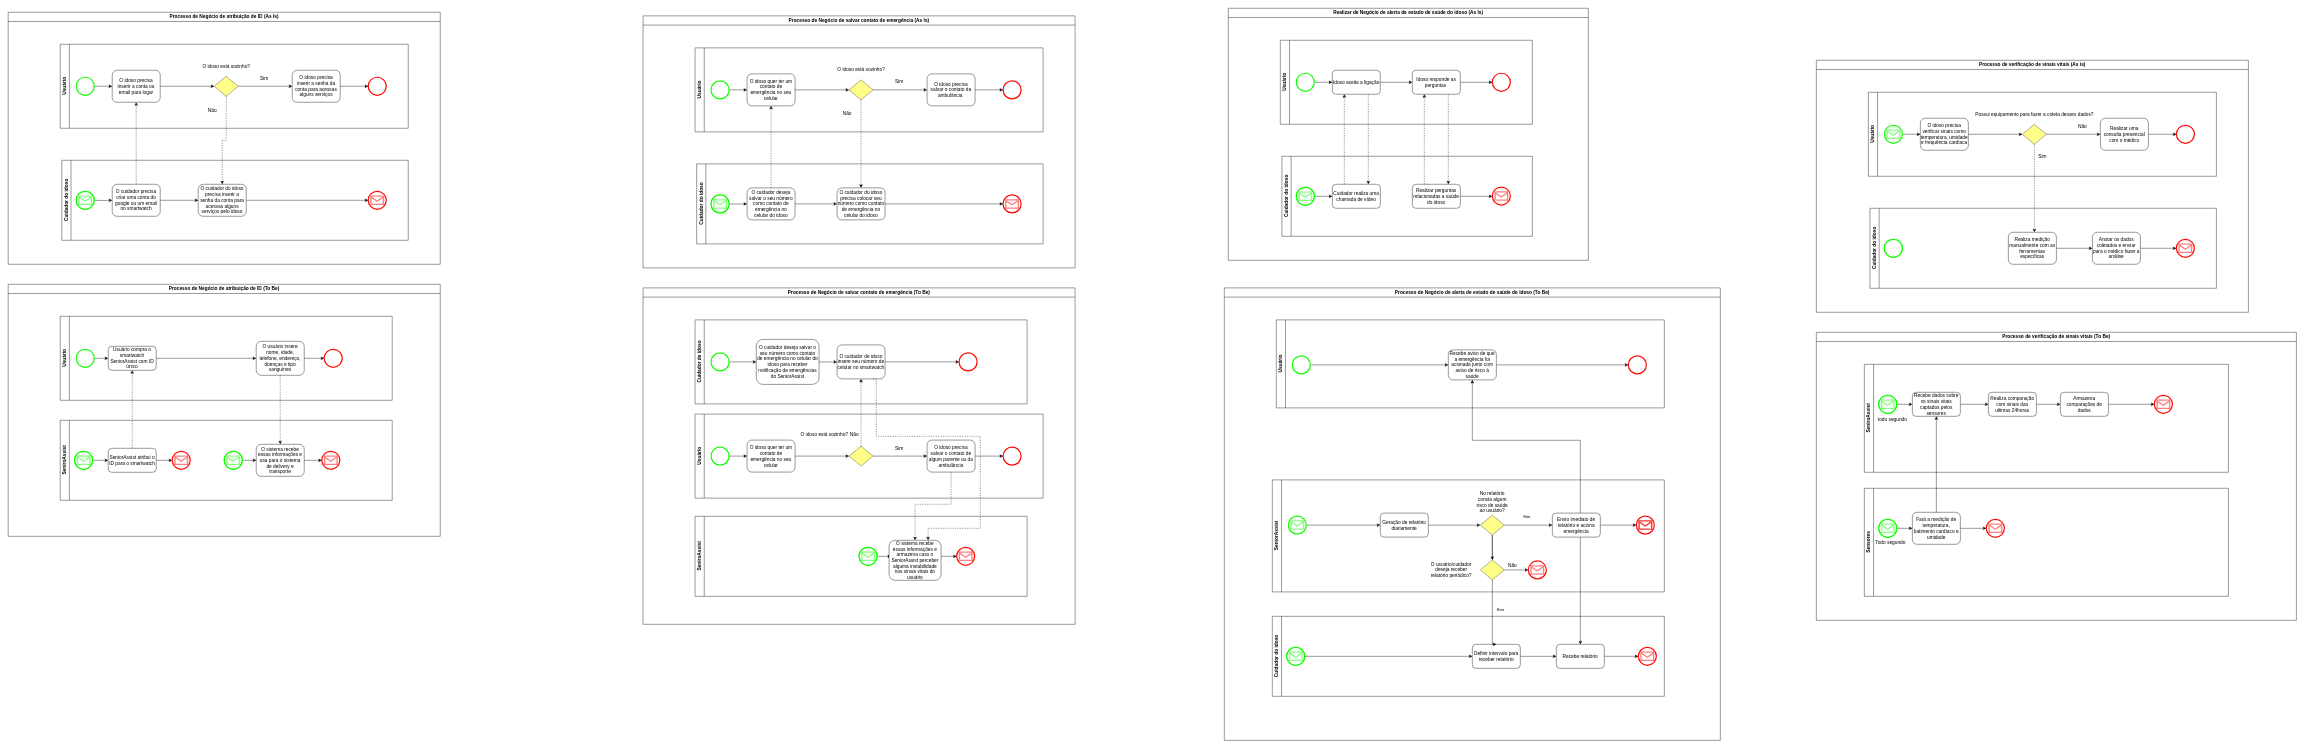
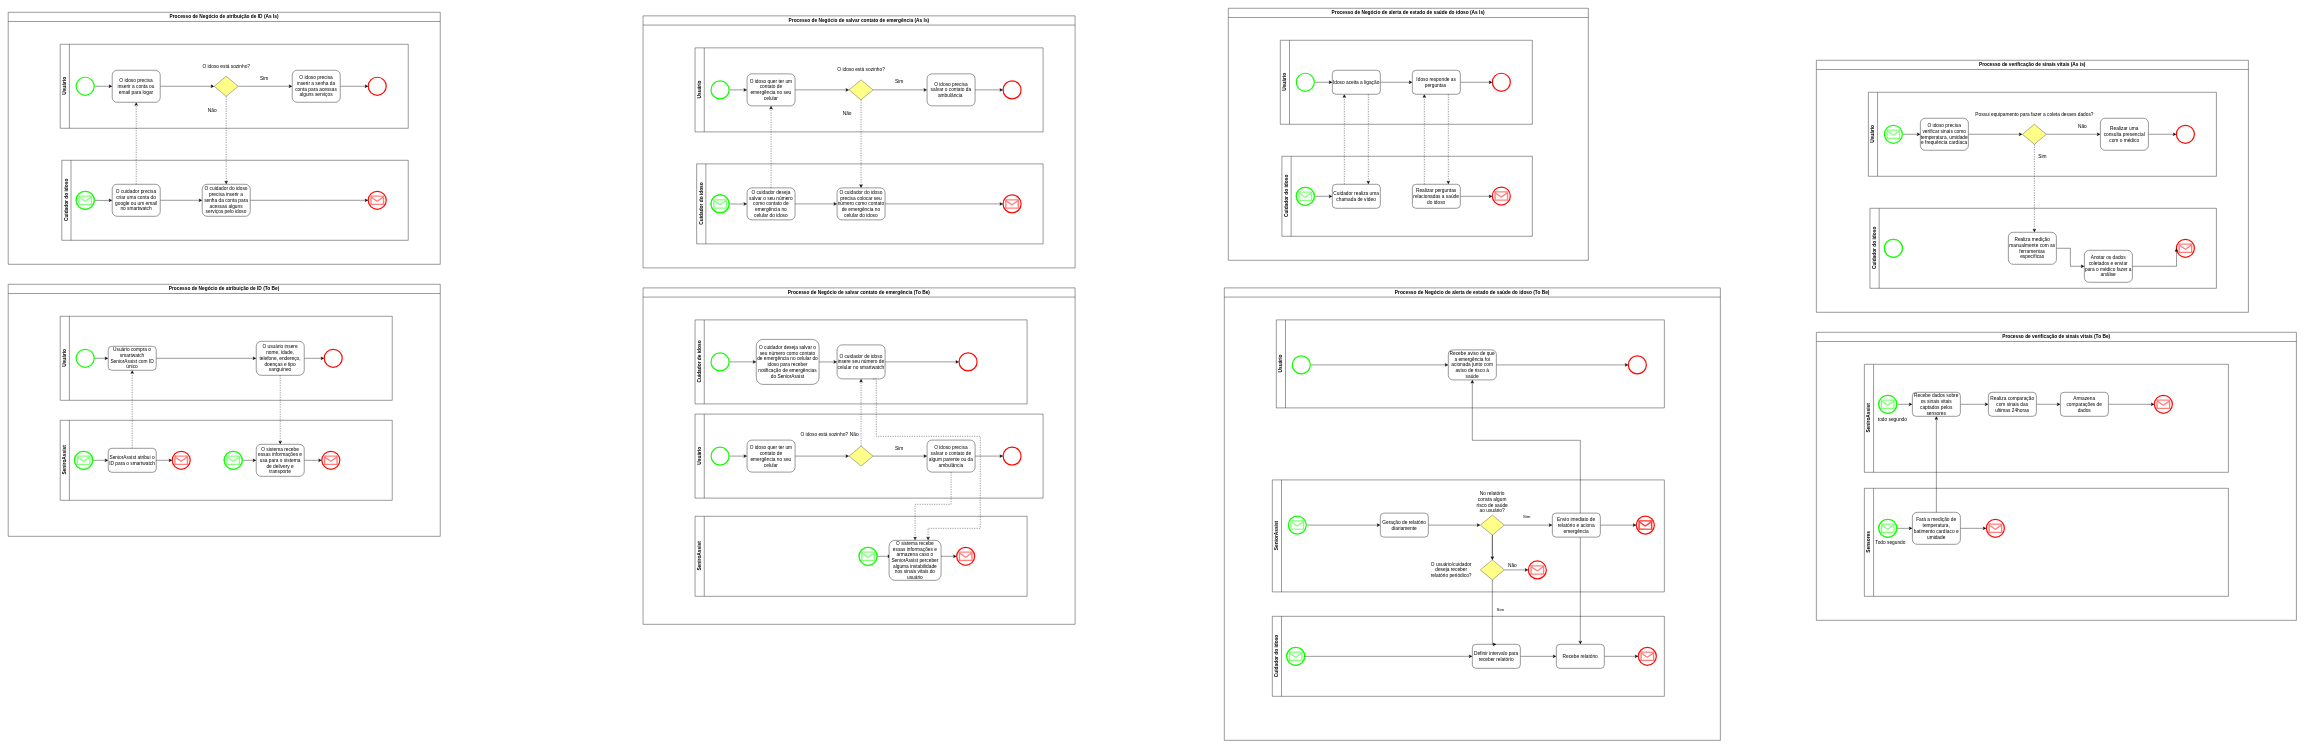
(1408, 13) -> (1408, 13)
(222, 200) -> (226, 200)
(2116, 248) -> (2108, 266)
